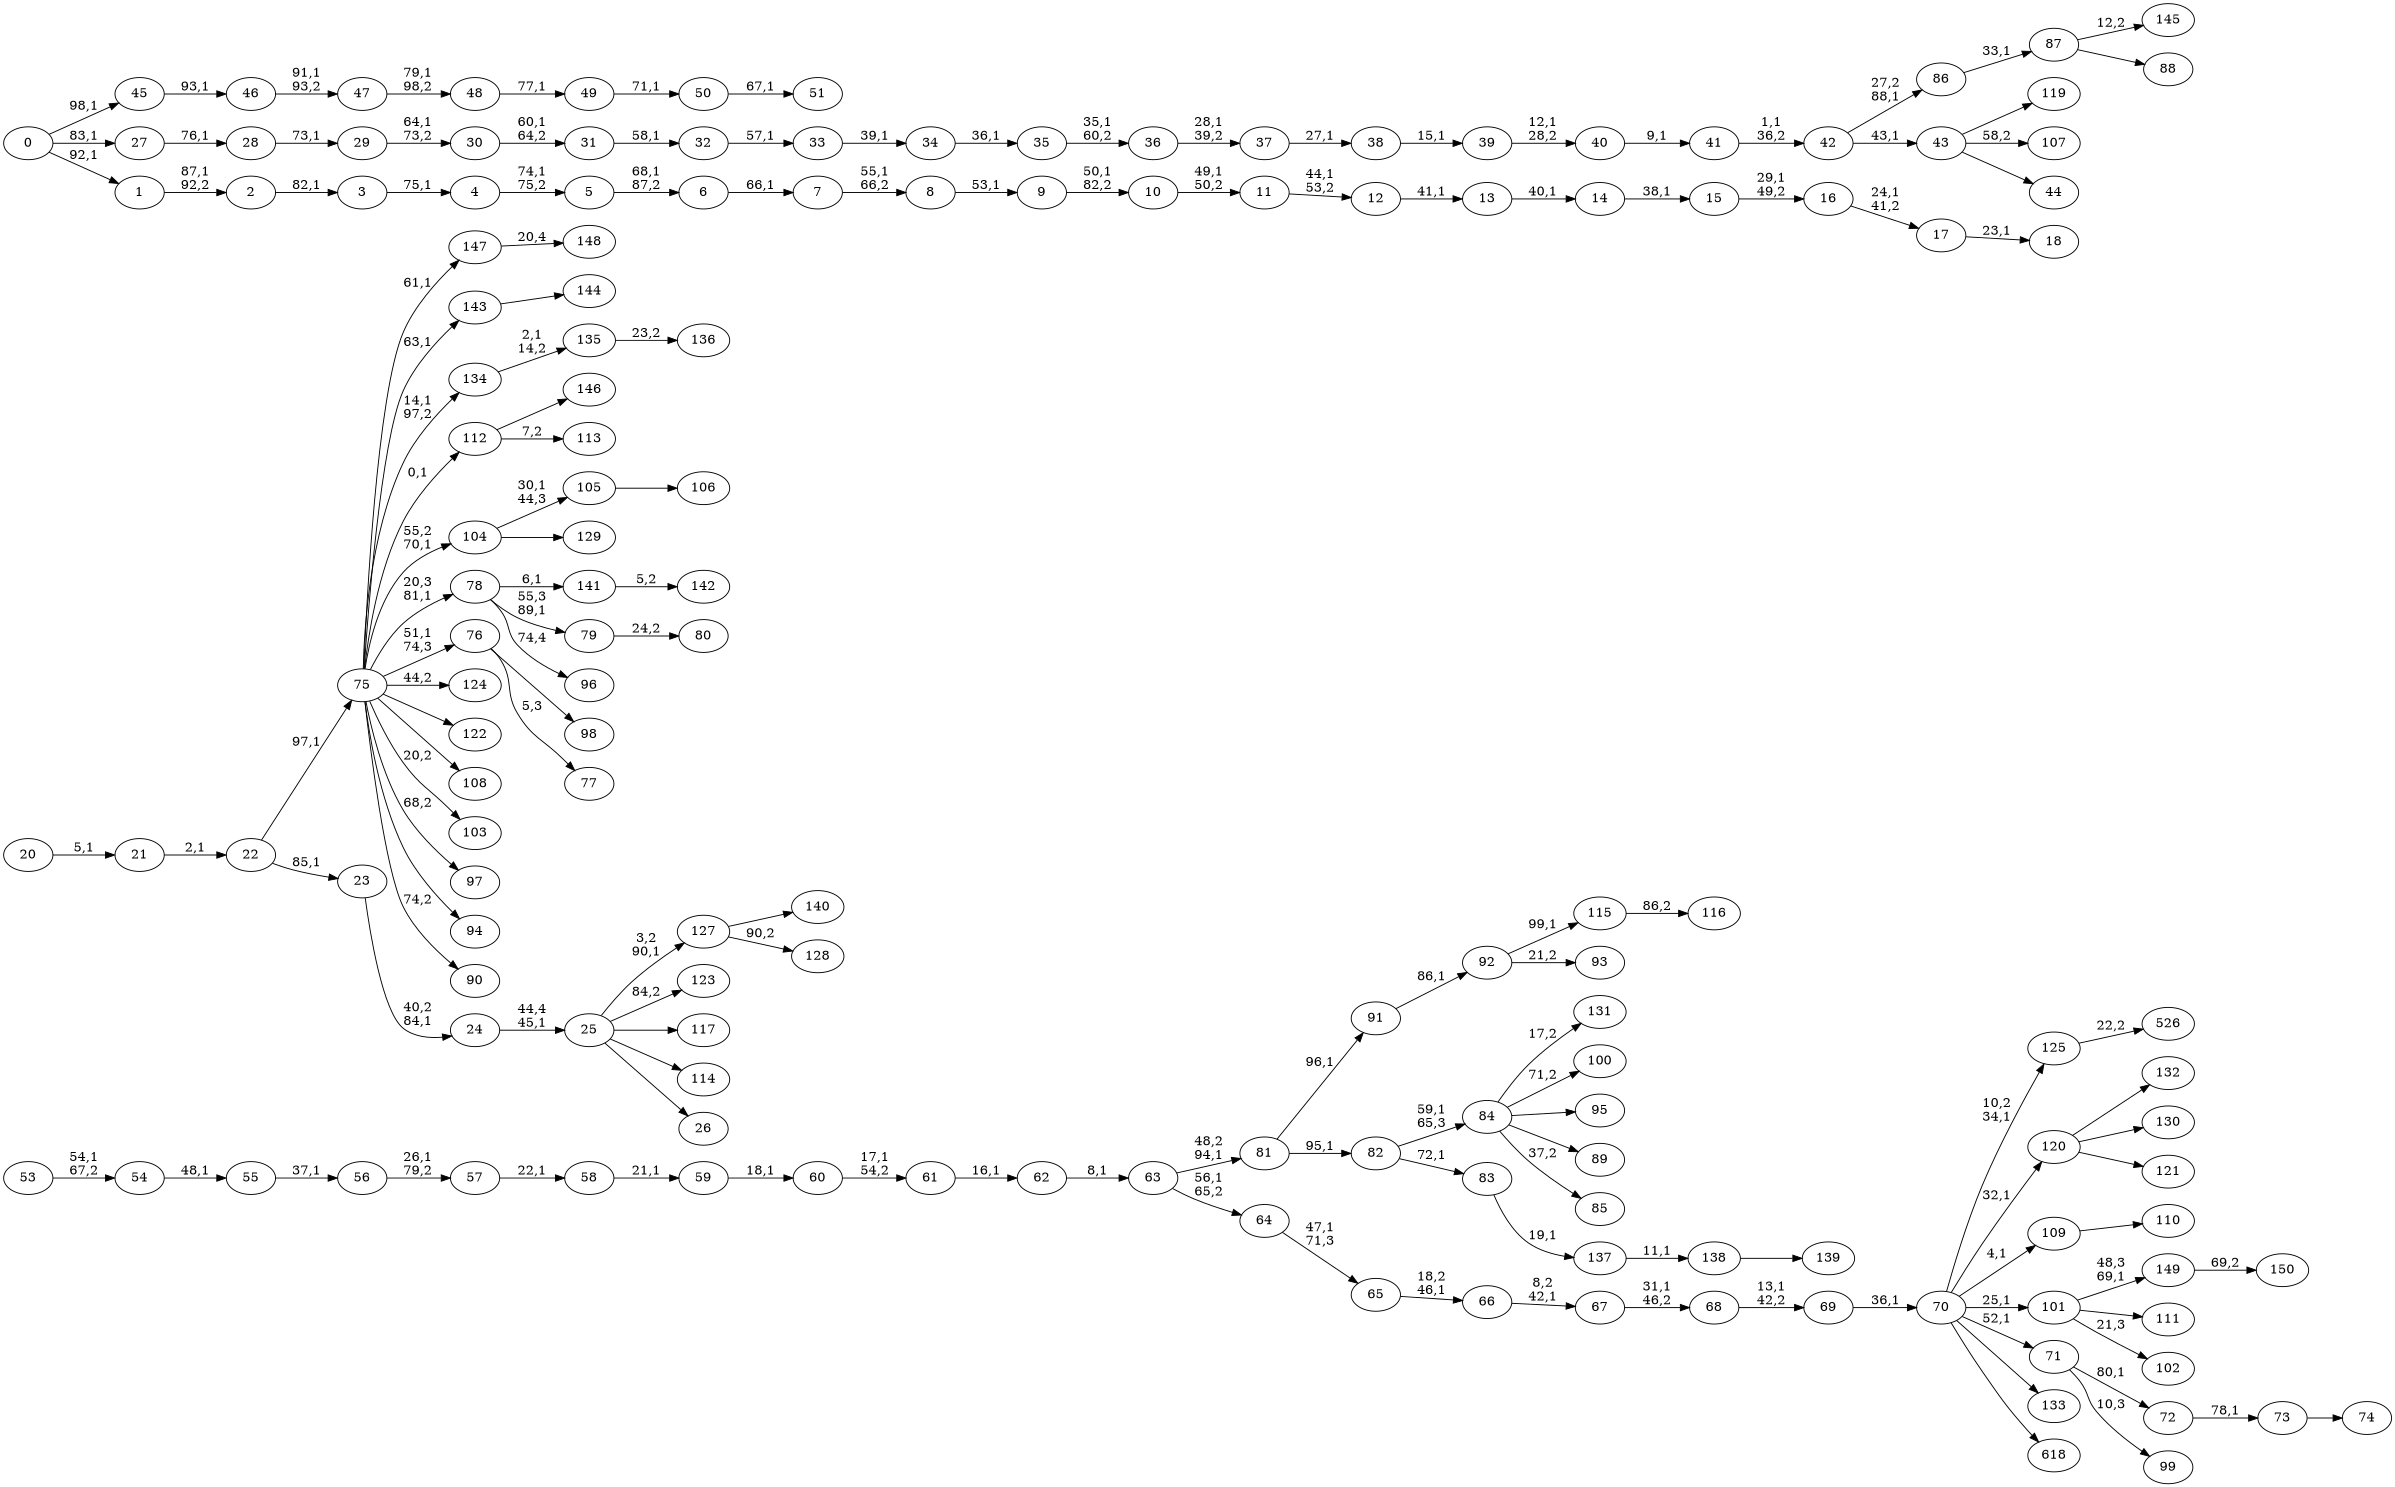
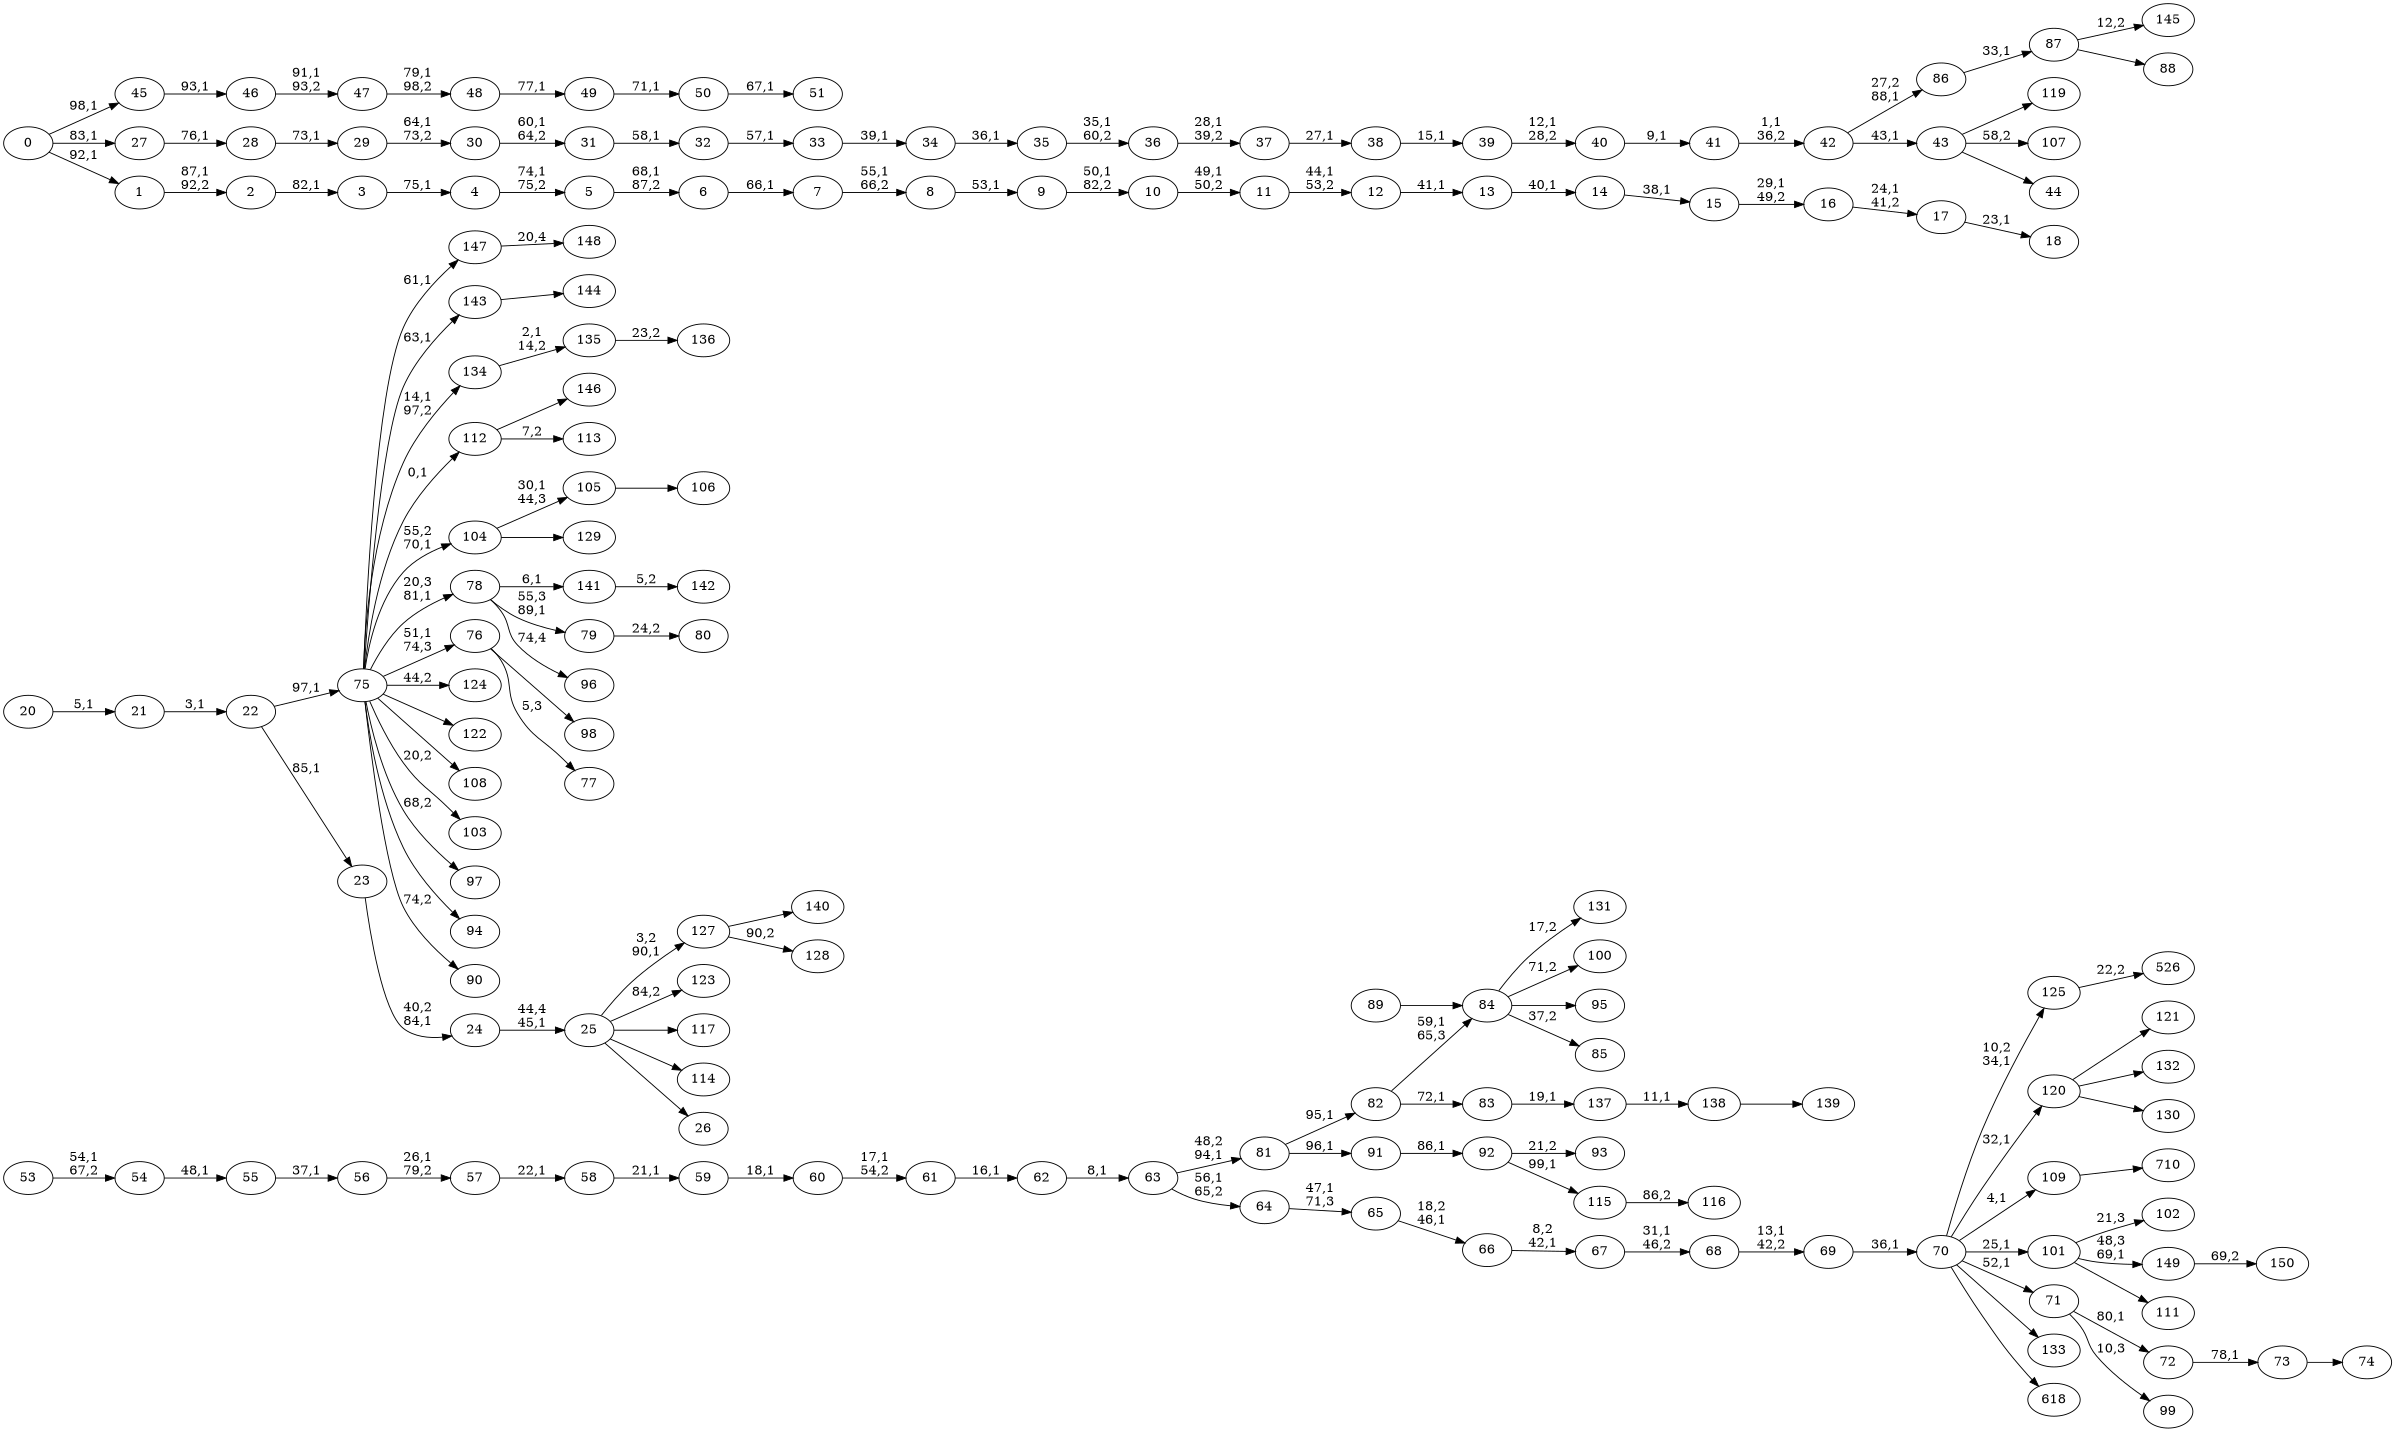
(195, 848) -> (195, 705)
(1539, 1137) -> (1427, 1006)
(2168, 1221) -> (2168, 1165)
